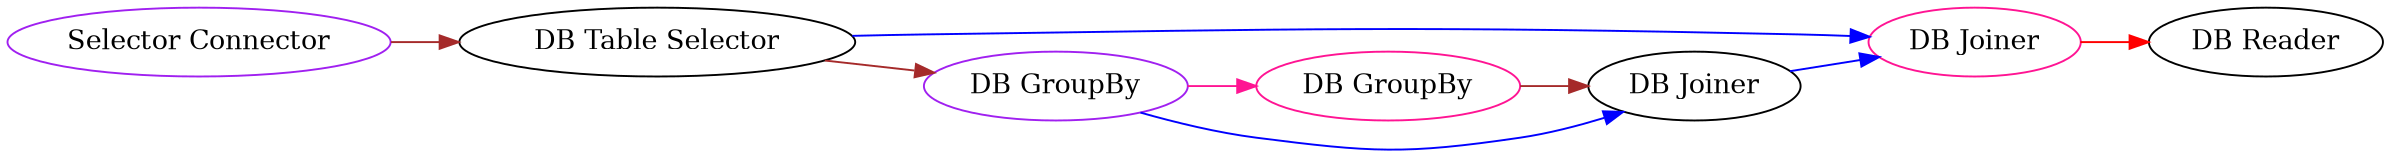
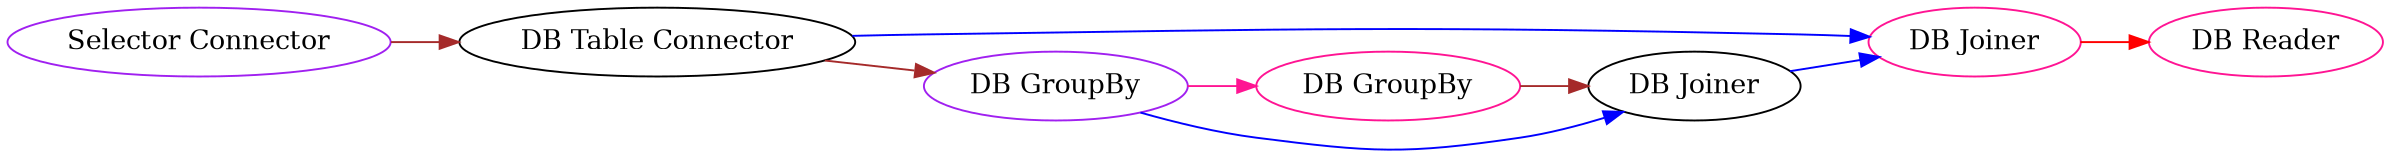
(657, 42) -> (657, 42)
(2266, 42) -> (2266, 42)
